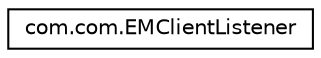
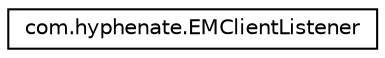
(161, 29) -> (193, 29)
